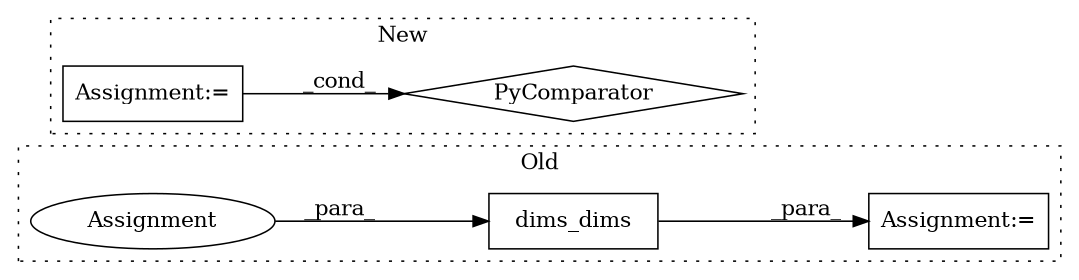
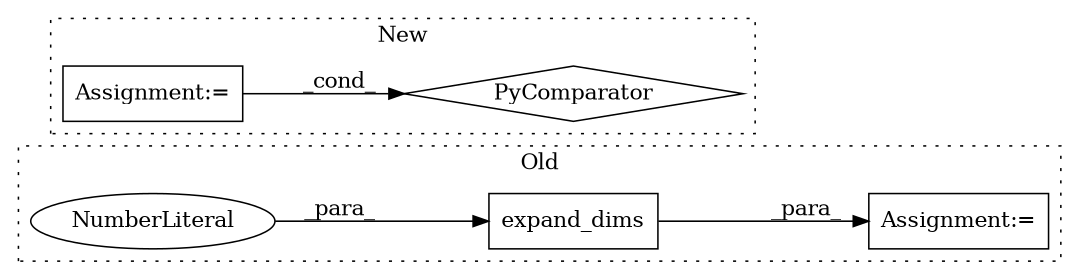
(153, 221) -> (153, 221)
(573, 221) -> (573, 221)
